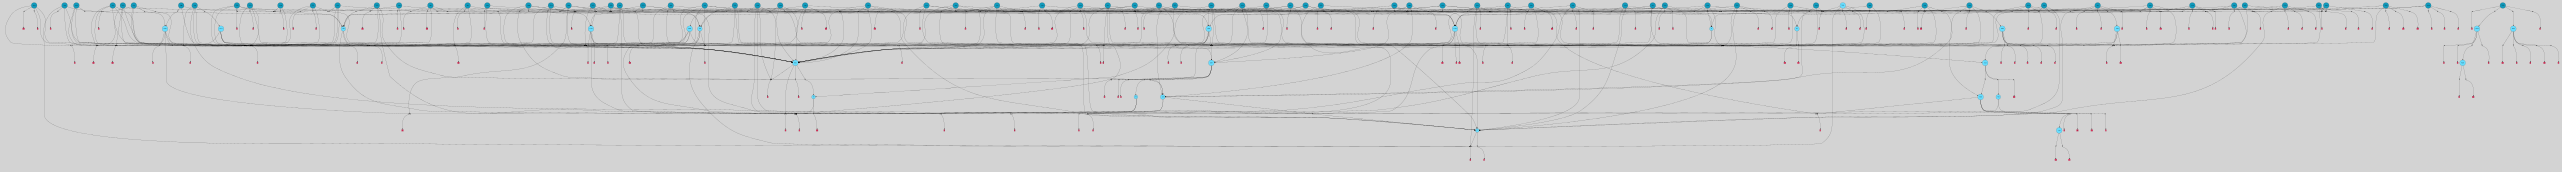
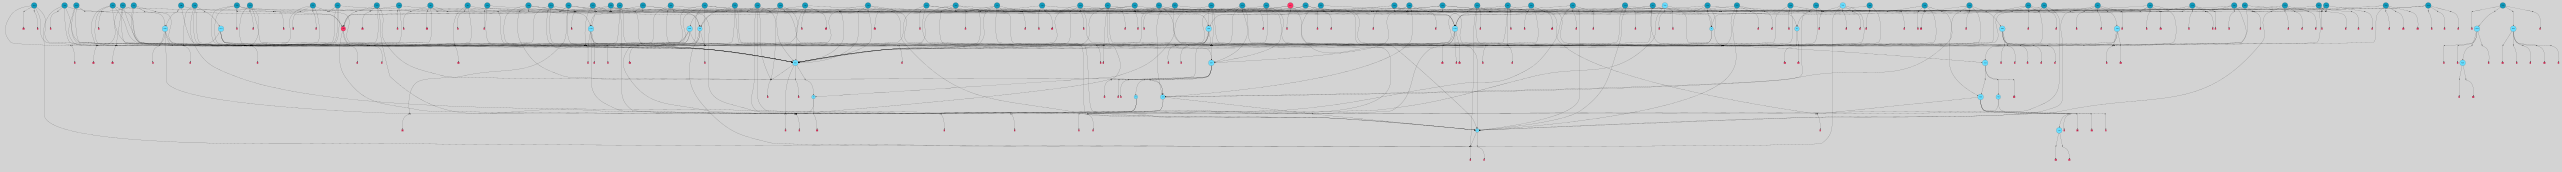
(280, 5) -> none
(1290, 5) -> (1290, 5)
(1665, 5) -> (1665, 5)
(343, 29) -> (343, 29)
